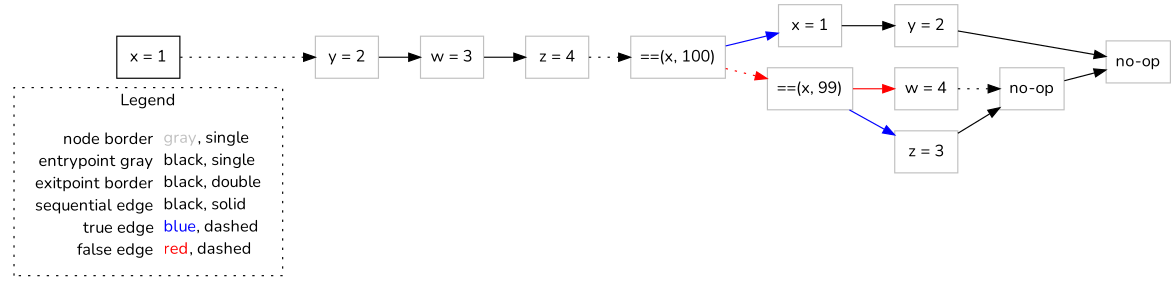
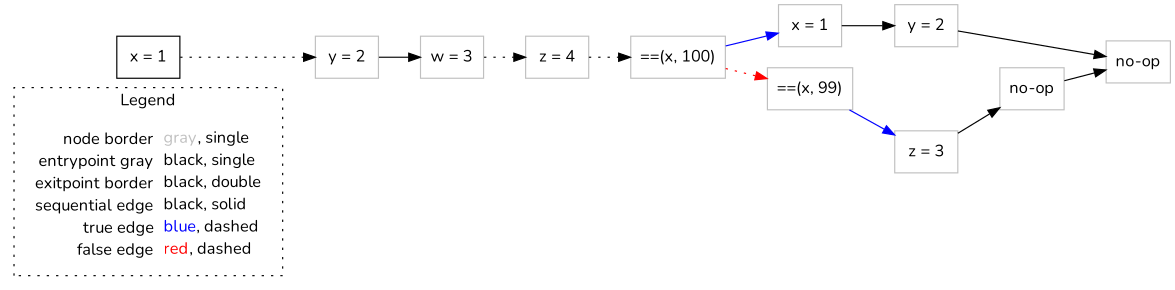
(499, 57) -> (499, 57)
(926, 89) -> none
